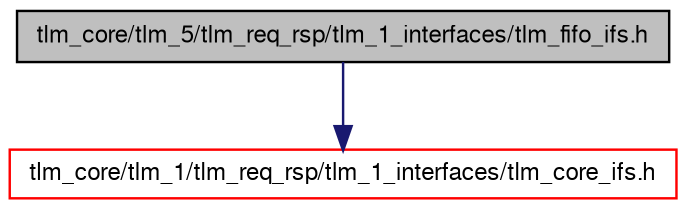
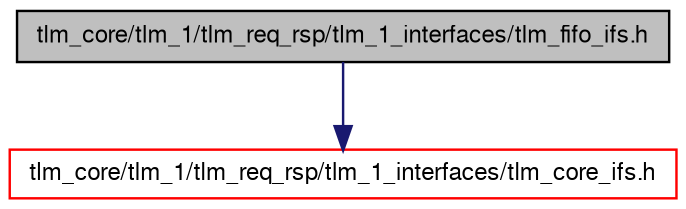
(343, 36) -> (343, 36)
